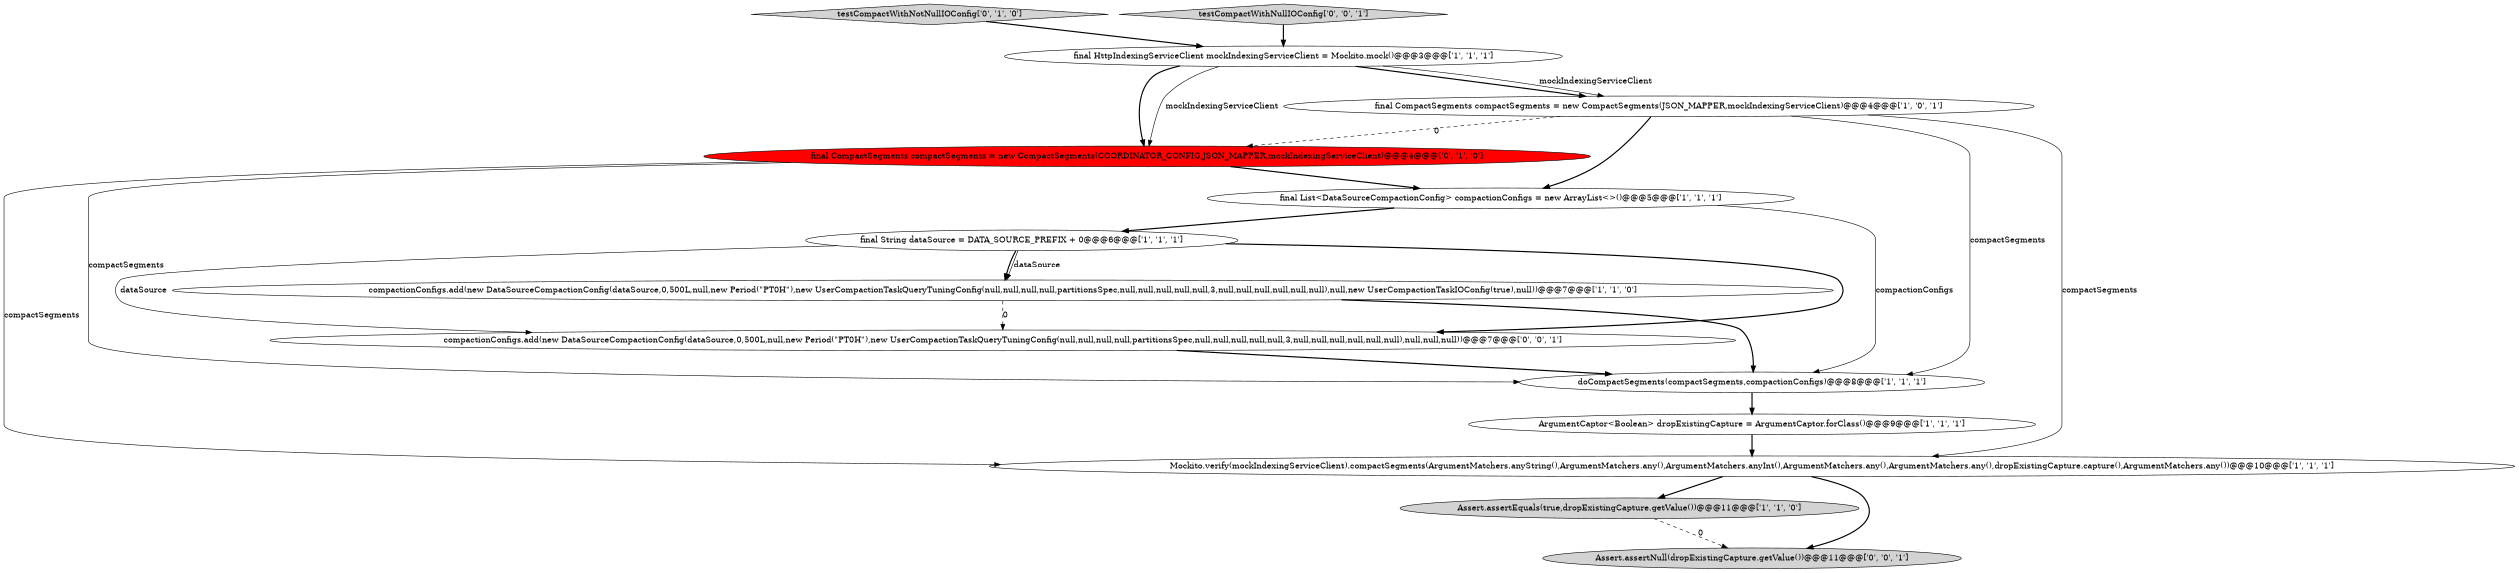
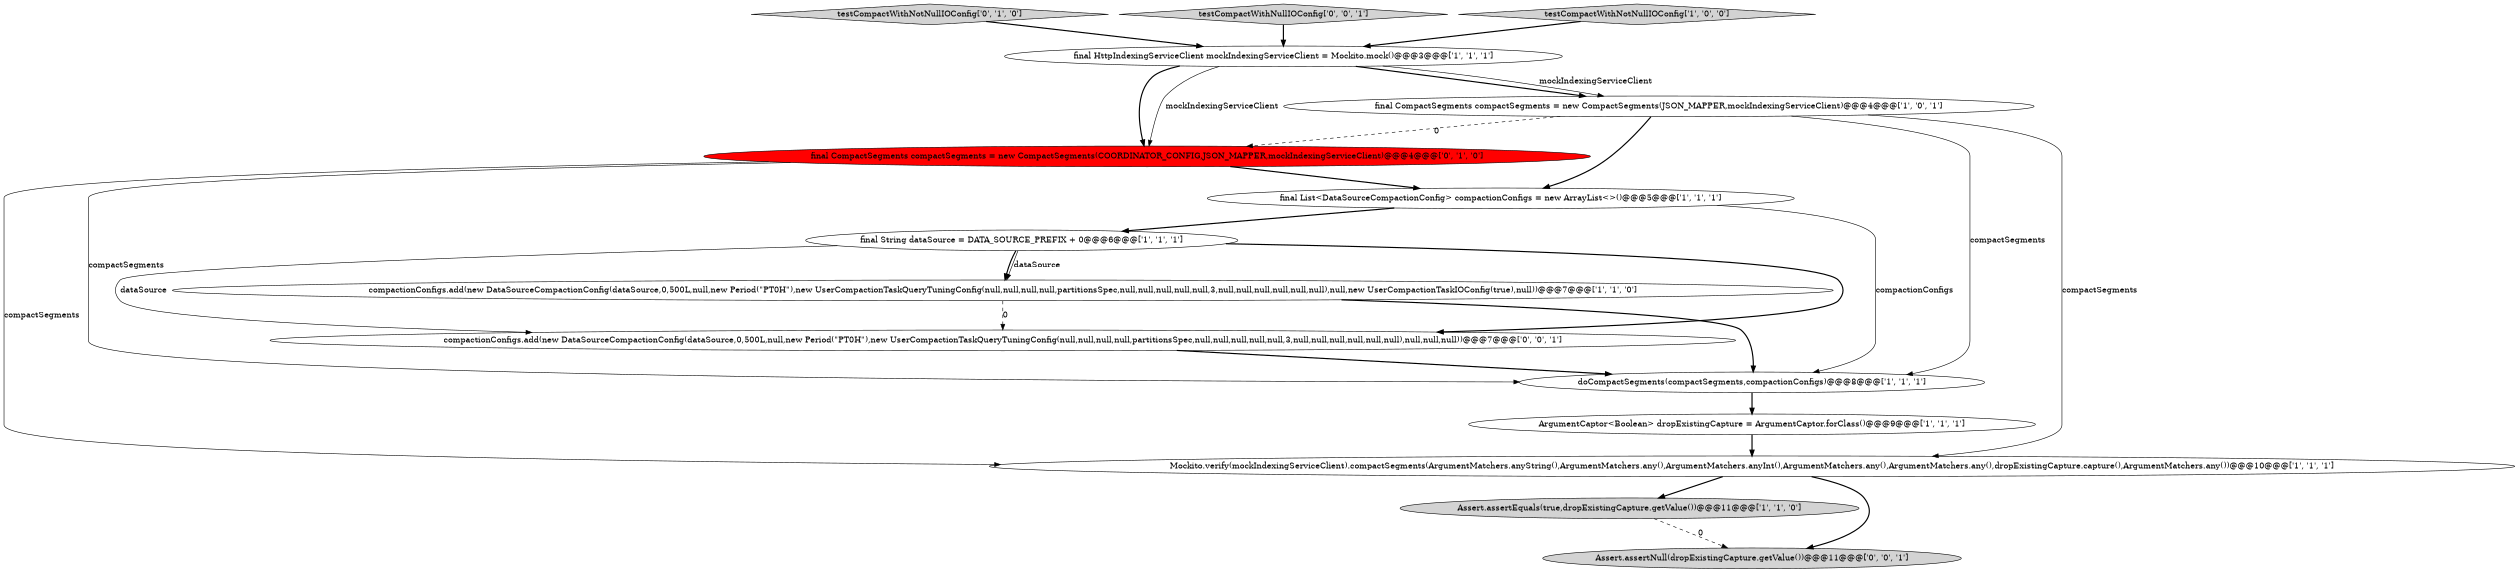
none -> (1637, 14)
